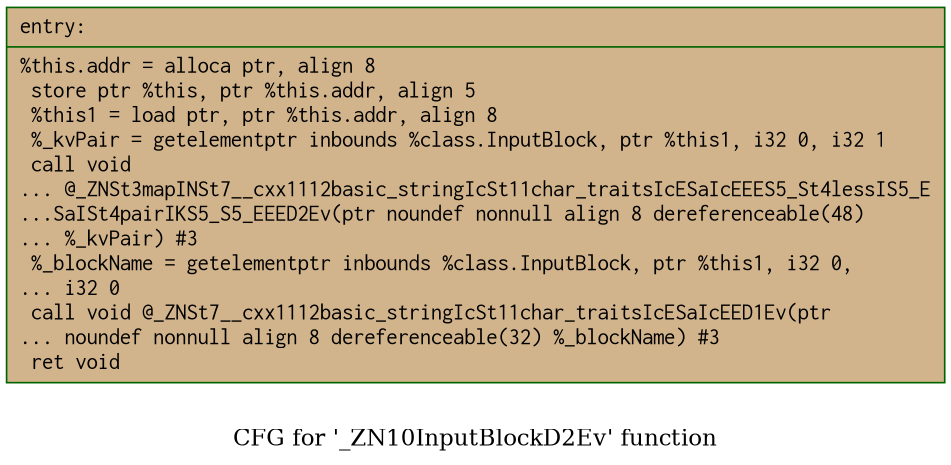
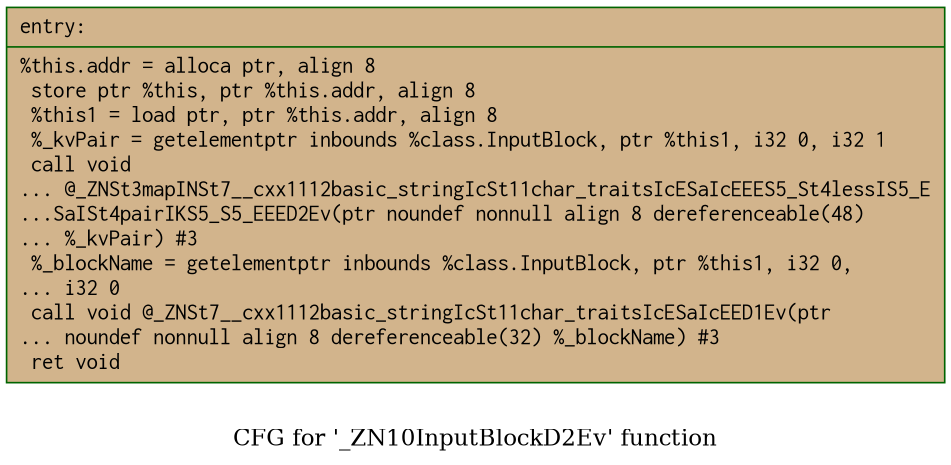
(248, 91) -> (248, 91)
